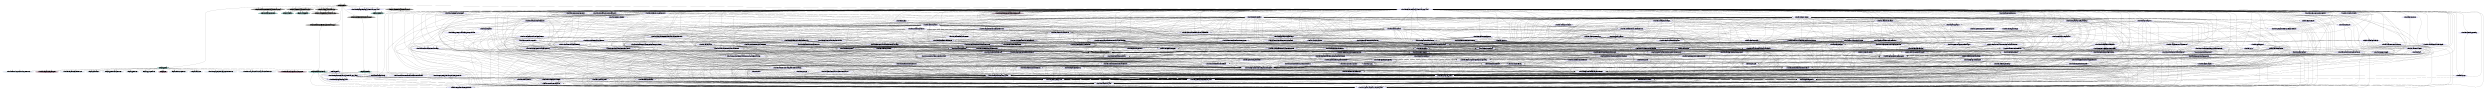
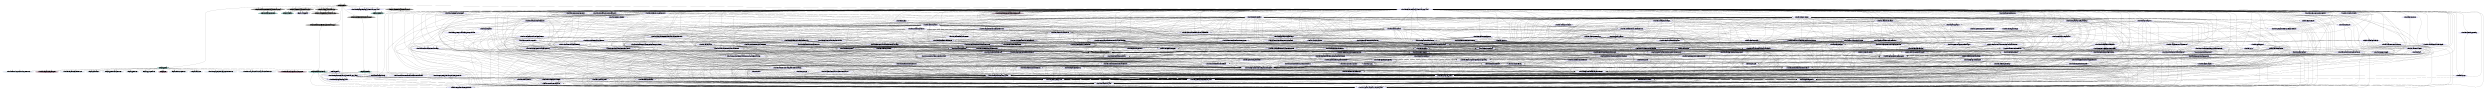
(303, 13) -> (303, 13)
